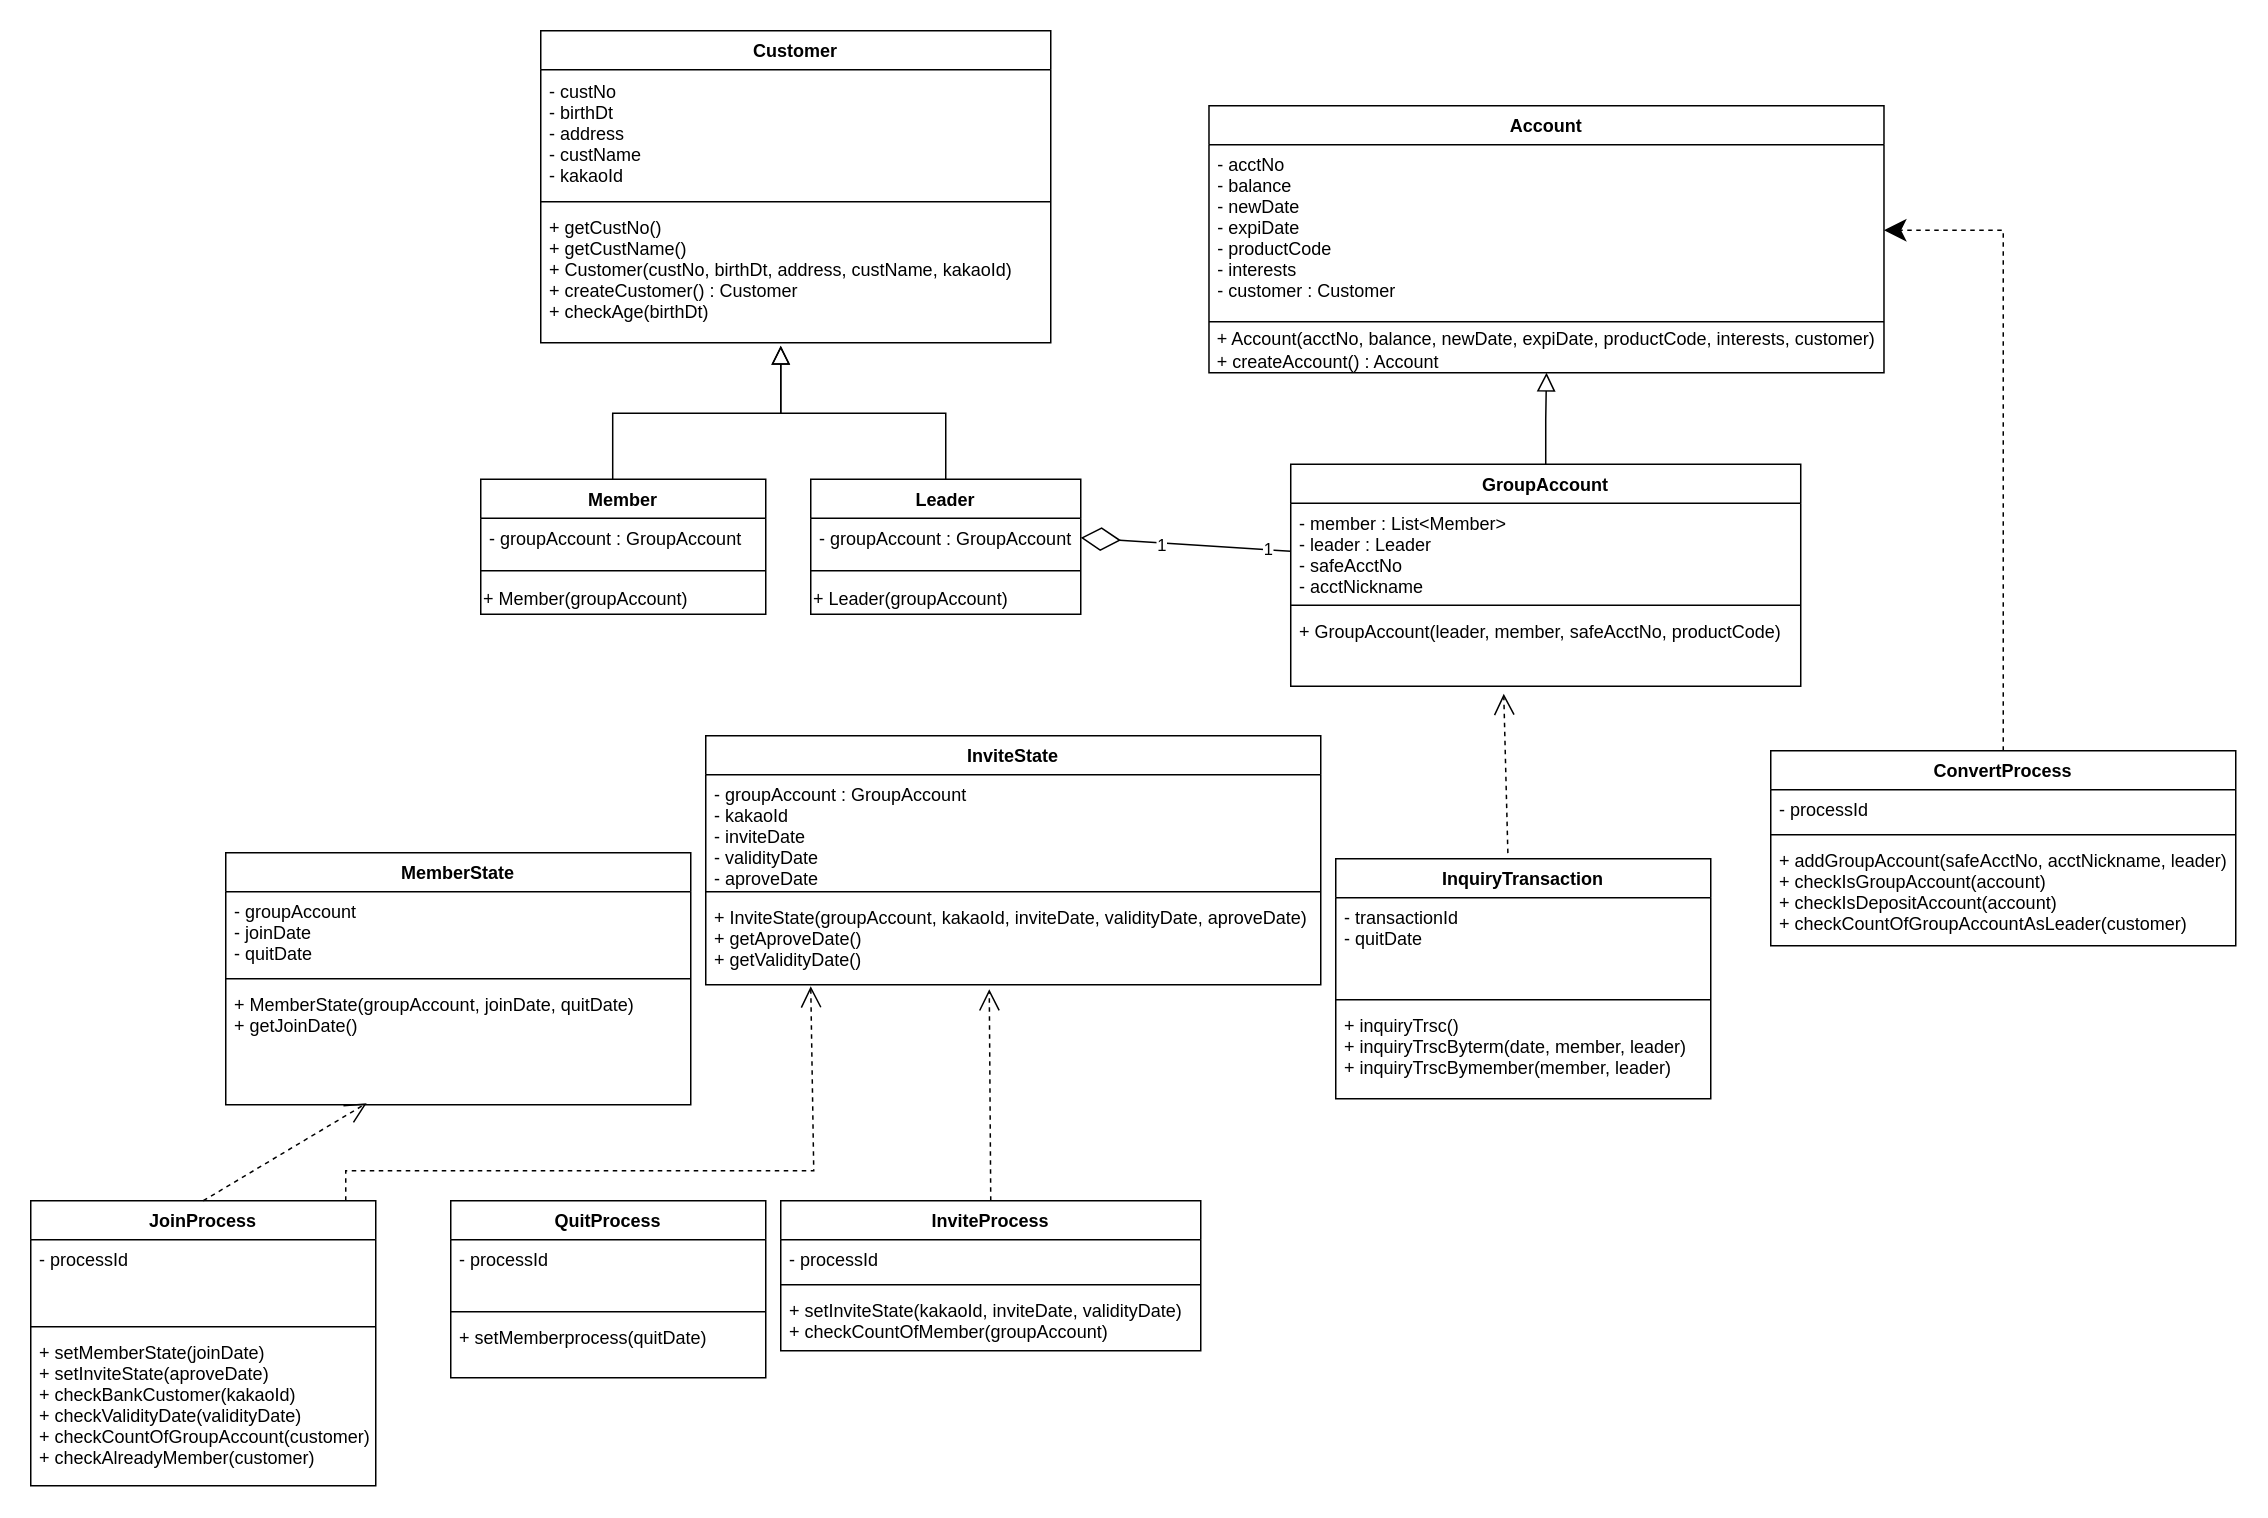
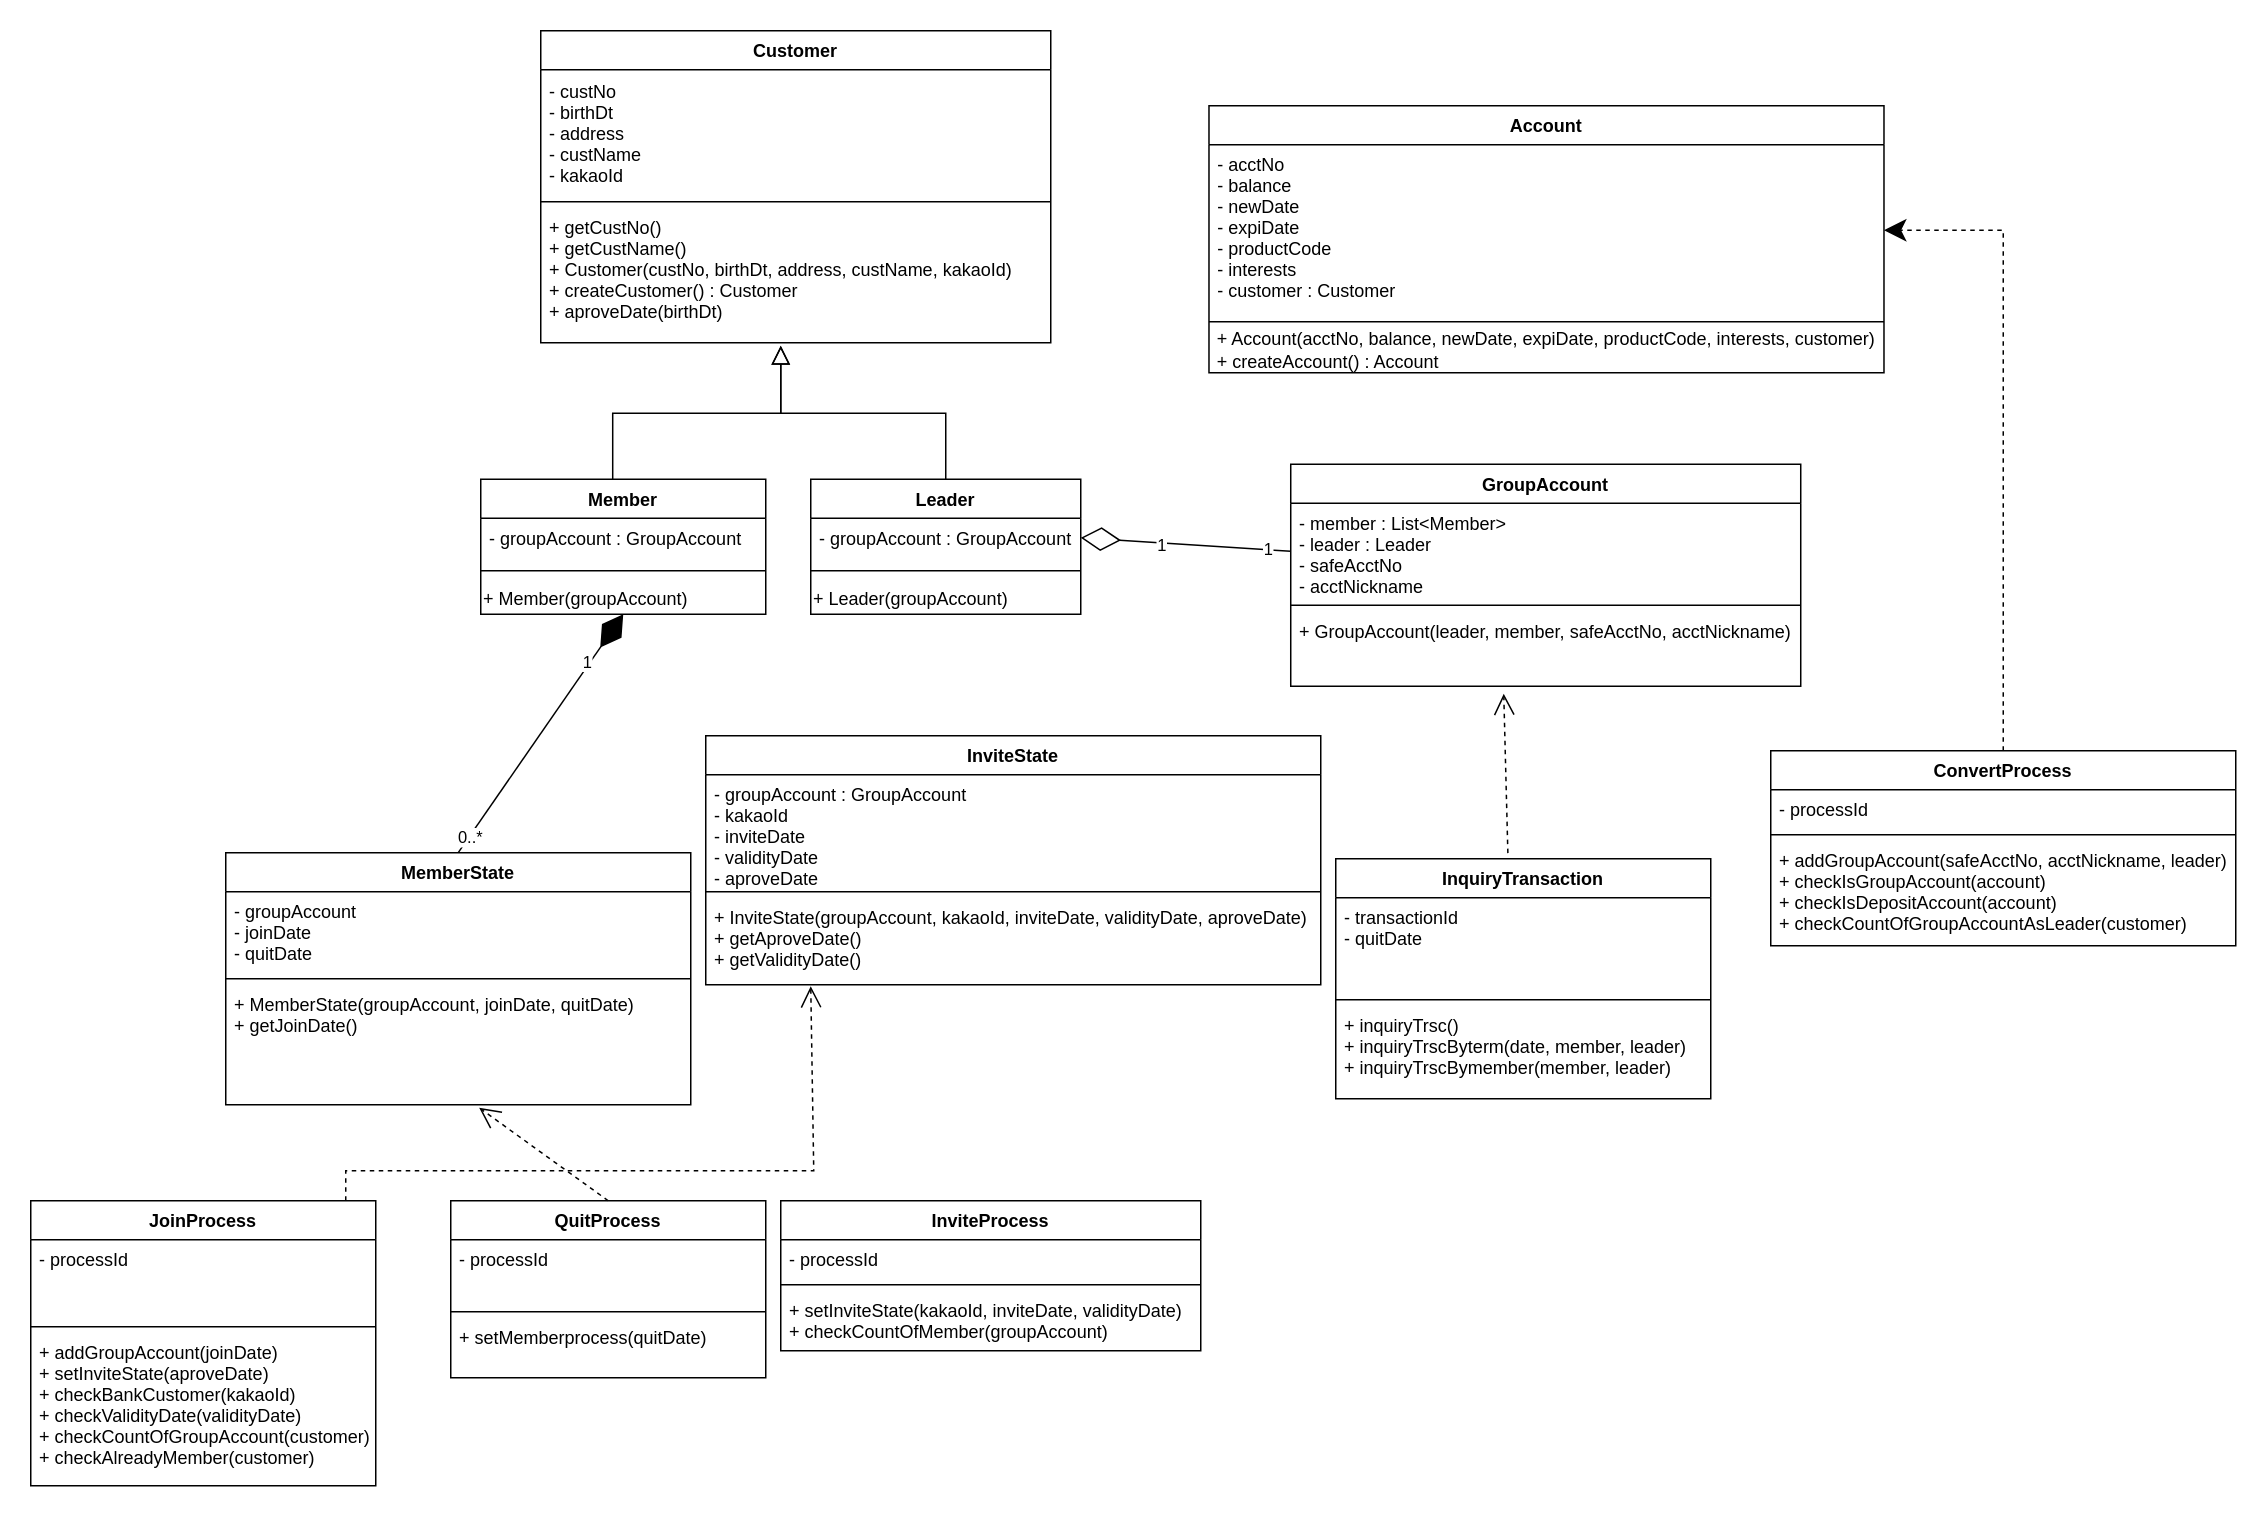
(612, 228) -> (612, 228)
(1546, 428) -> none
(1557, 632) -> (1560, 632)
none -> (538, 738)
(990, 1097) -> none
(282, 1154) -> none
none -> (545, 1156)
(165, 1353) -> (170, 1353)
